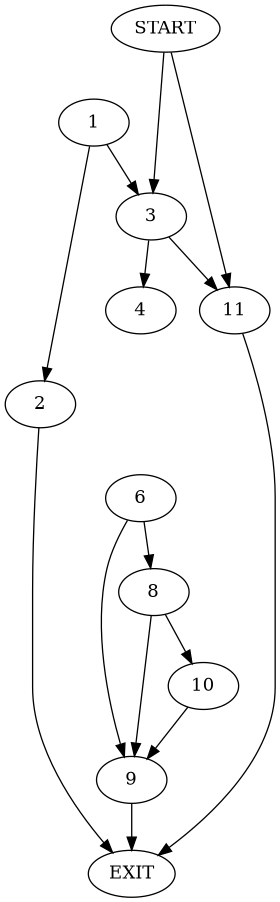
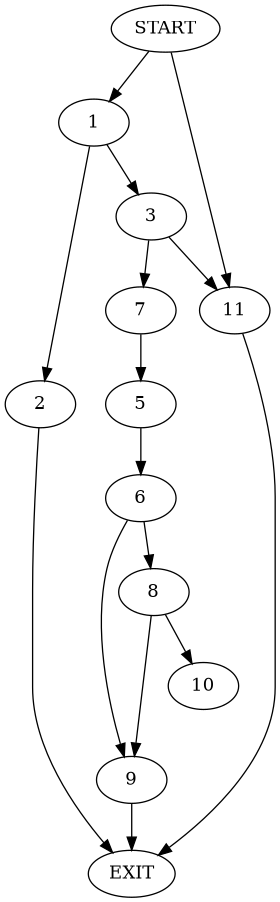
(159, 116) -> (133, 71)
(141, 310) -> (141, 310)
none -> (141, 404)
(172, 728) -> none
